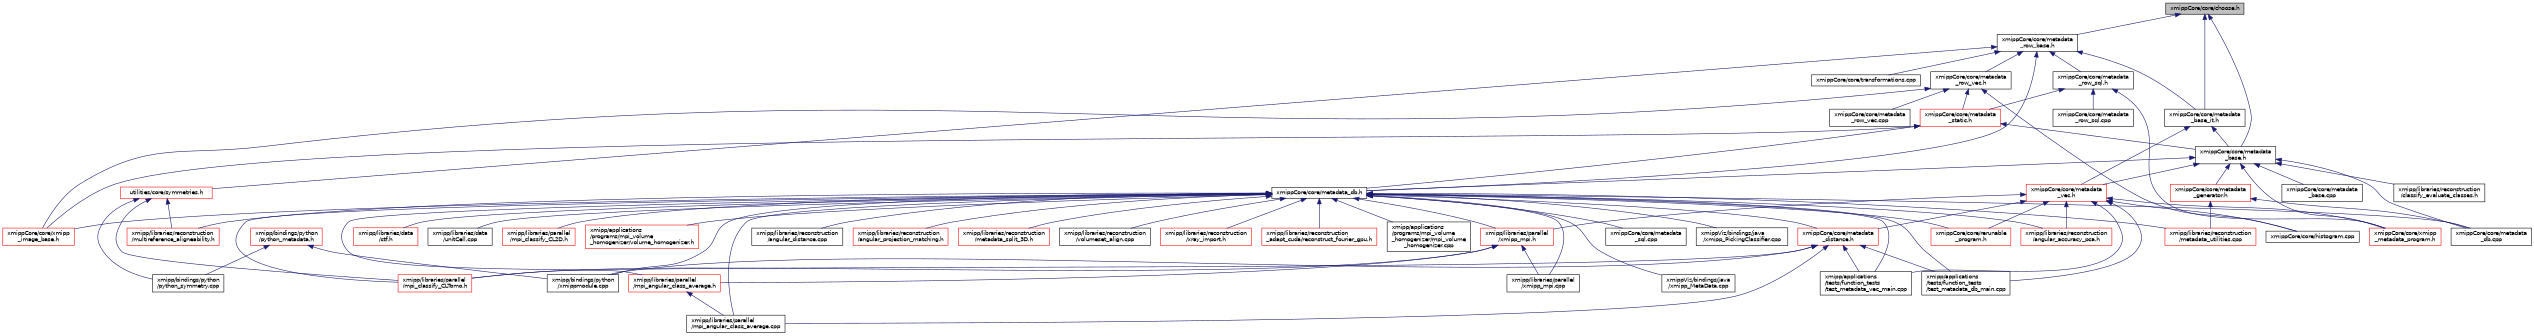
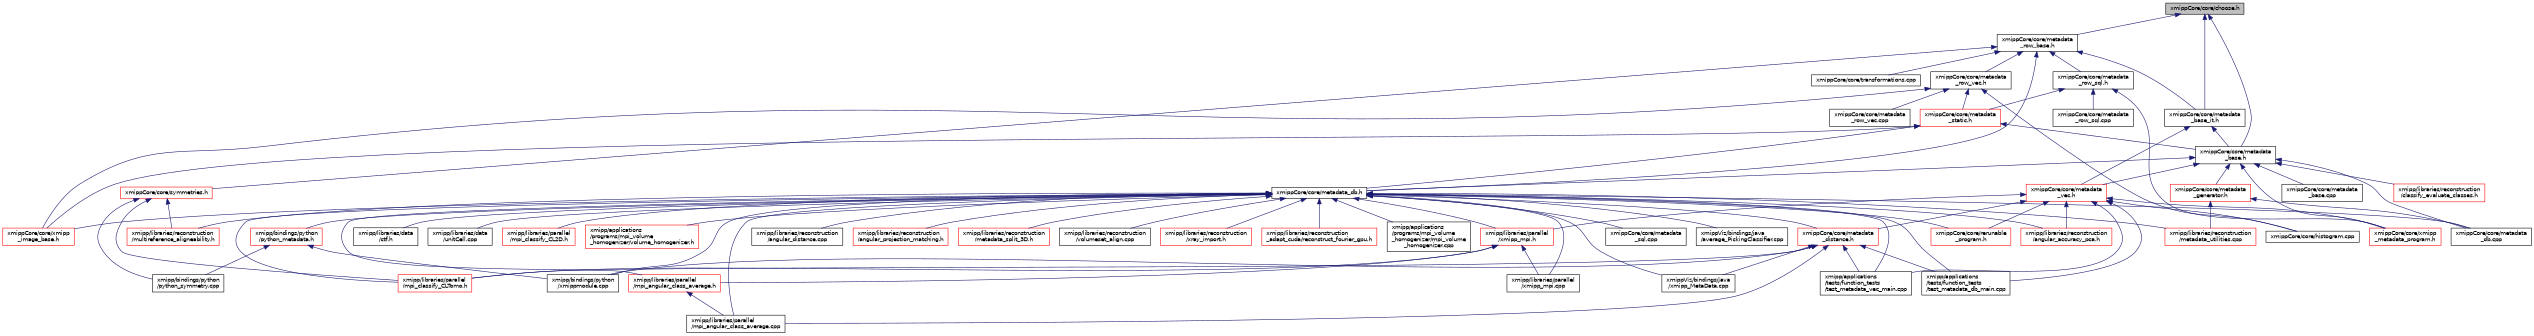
(166, 193) -> (166, 193)
(2439, 193) -> (2439, 193)
none -> (786, 202)
(386, 237) -> (386, 237)
(1742, 237) -> (1742, 237)
none -> (1766, 261)
